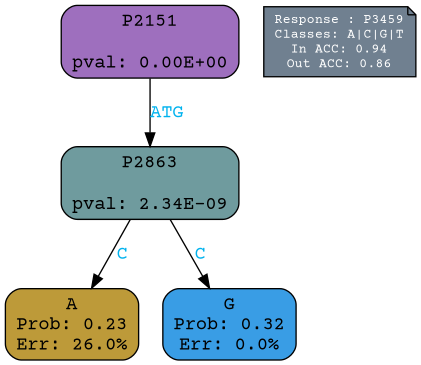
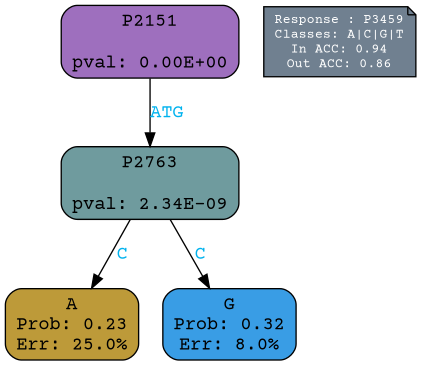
(150, 183) -> (150, 183)
(72, 324) -> (72, 324)
(229, 324) -> (229, 324)
